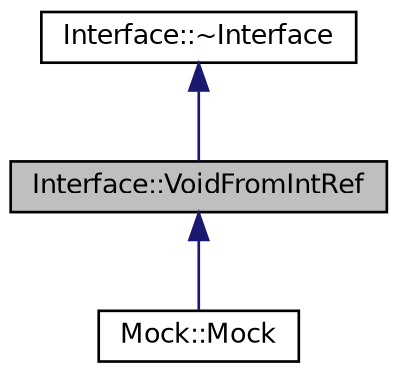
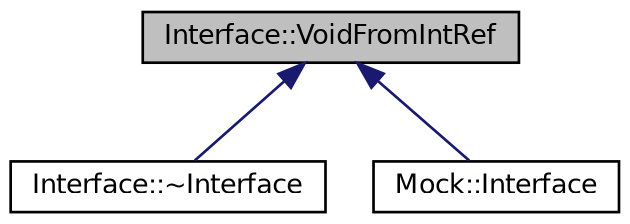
(199, 126) -> (239, 121)
(199, 336) -> (496, 187)
